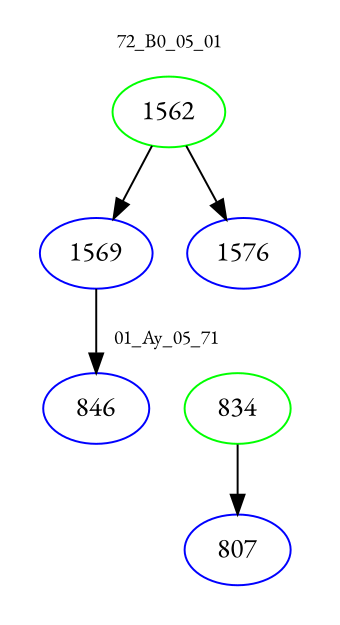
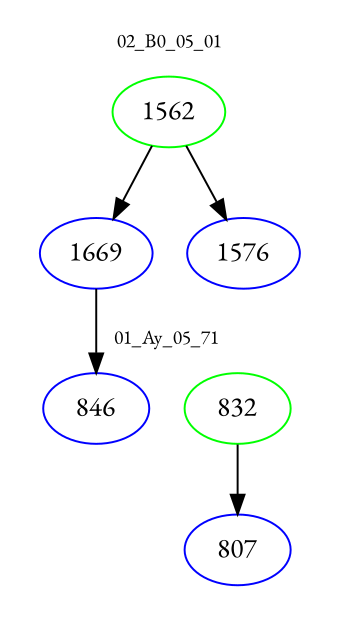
(170, 42) -> (170, 42)
(96, 253) -> (96, 253)
(238, 408) -> (238, 408)
